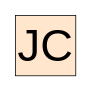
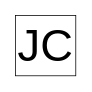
(45, 45) -> (45, 45)
